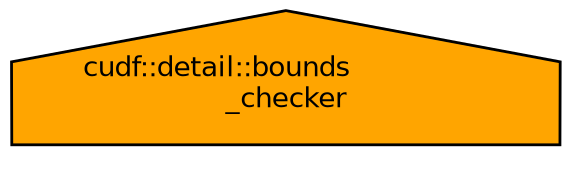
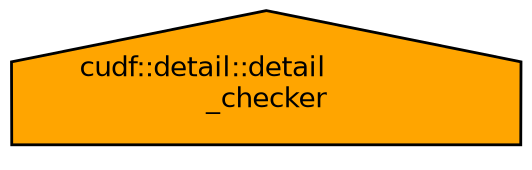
(286, 85) -> (266, 85)
